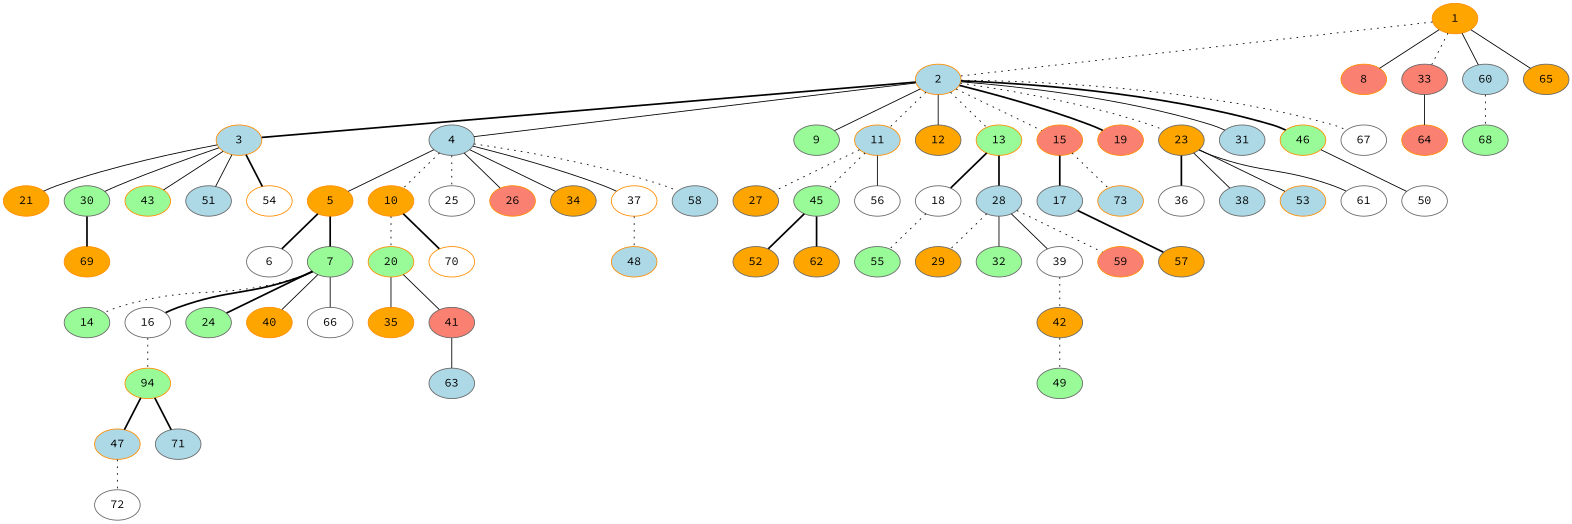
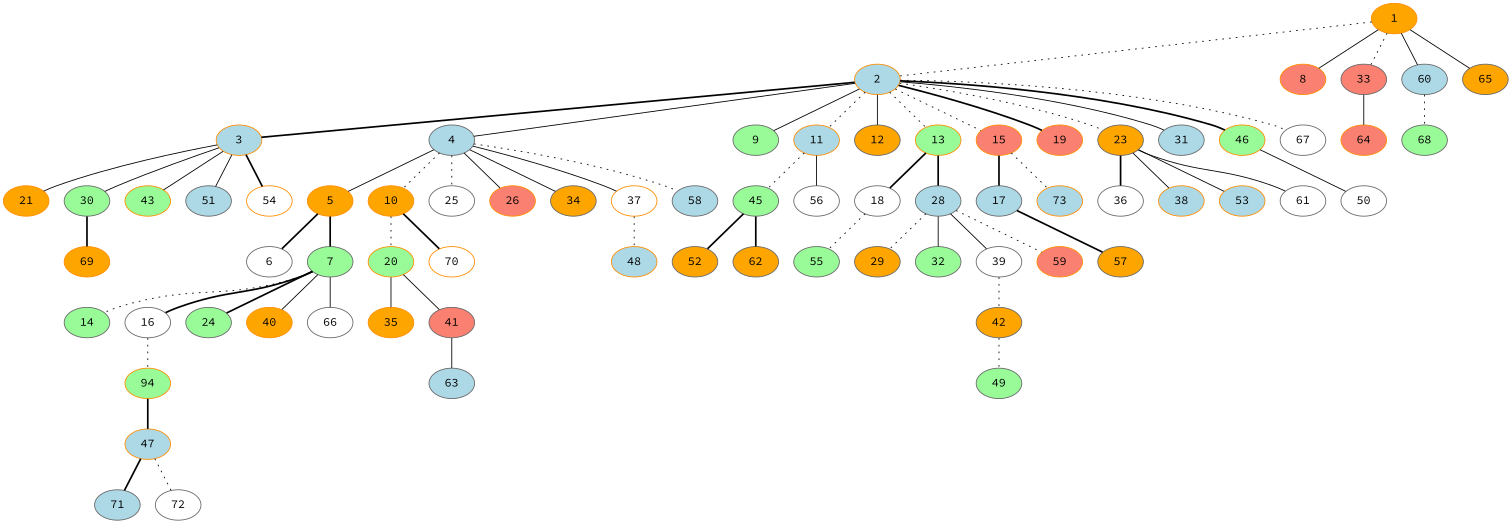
(756, 201) -> none
(1242, 201) -> (1181, 201)
(163, 414) -> (133, 475)
